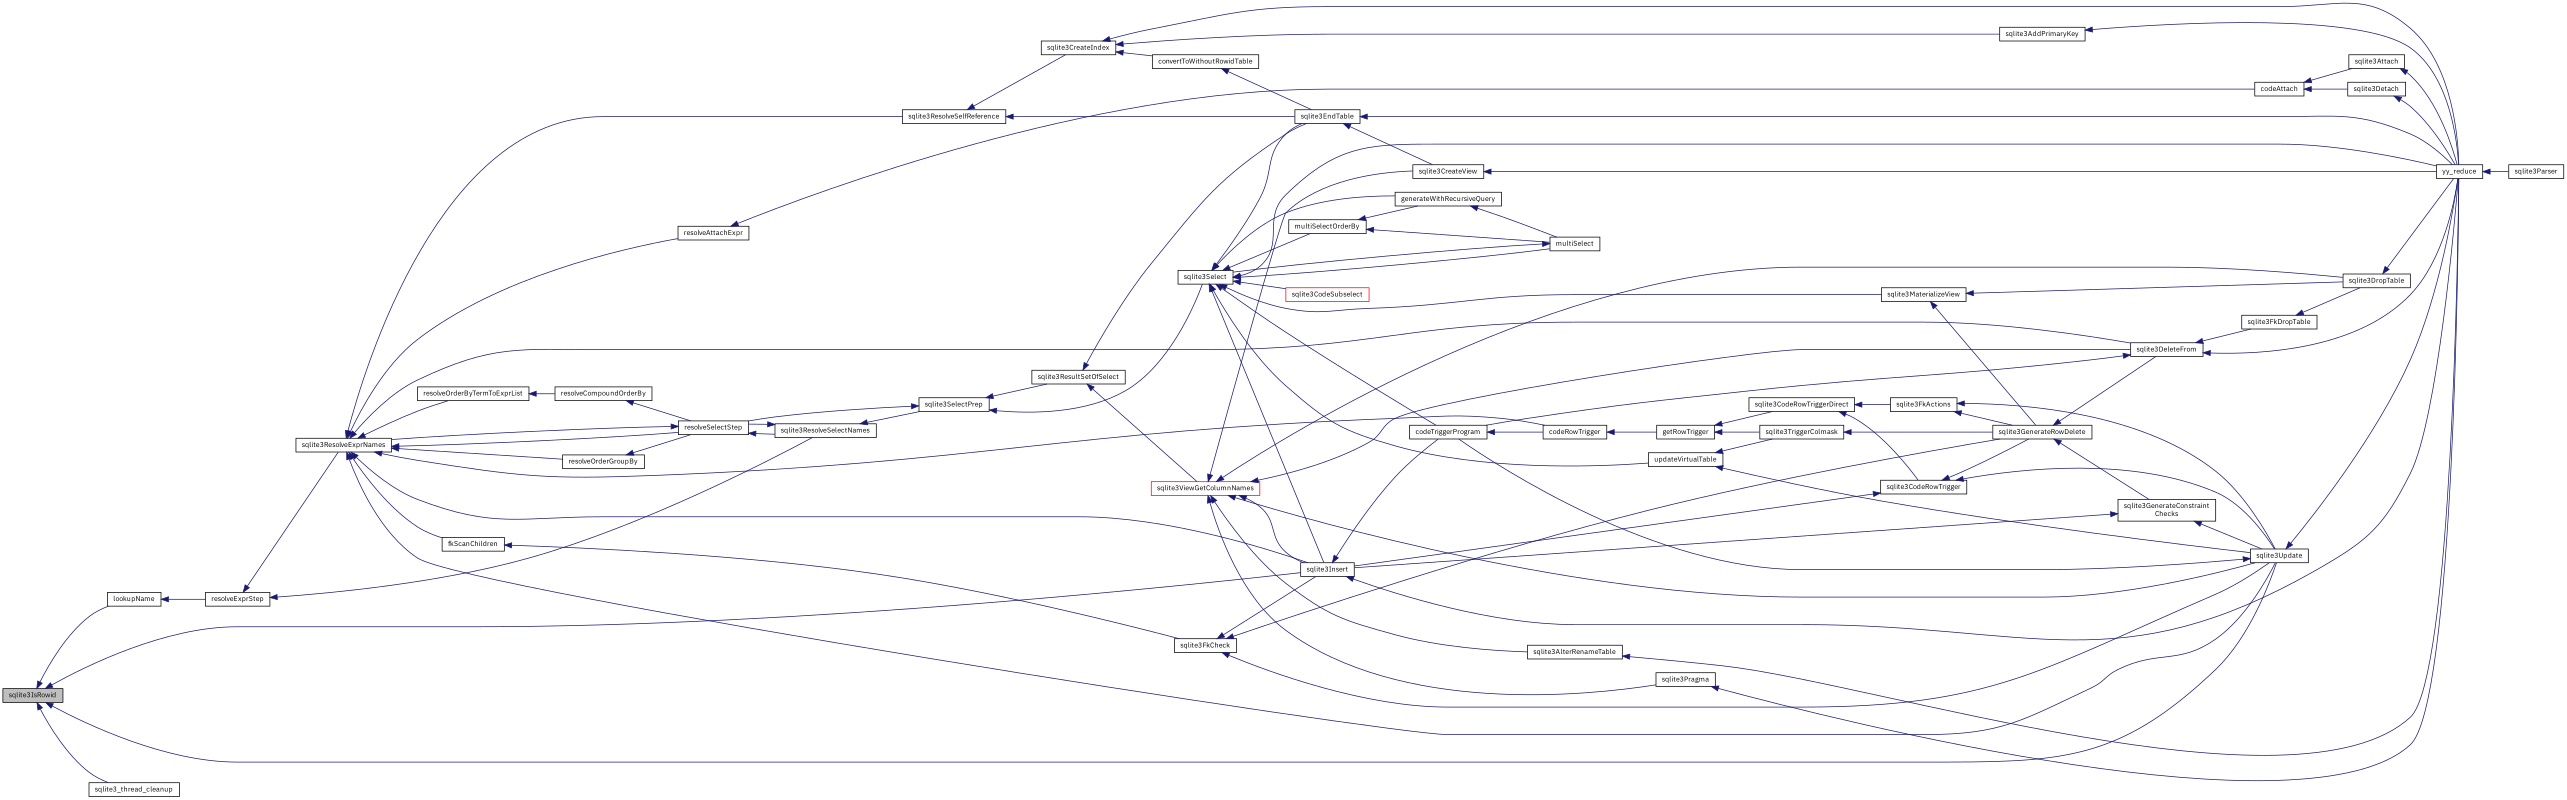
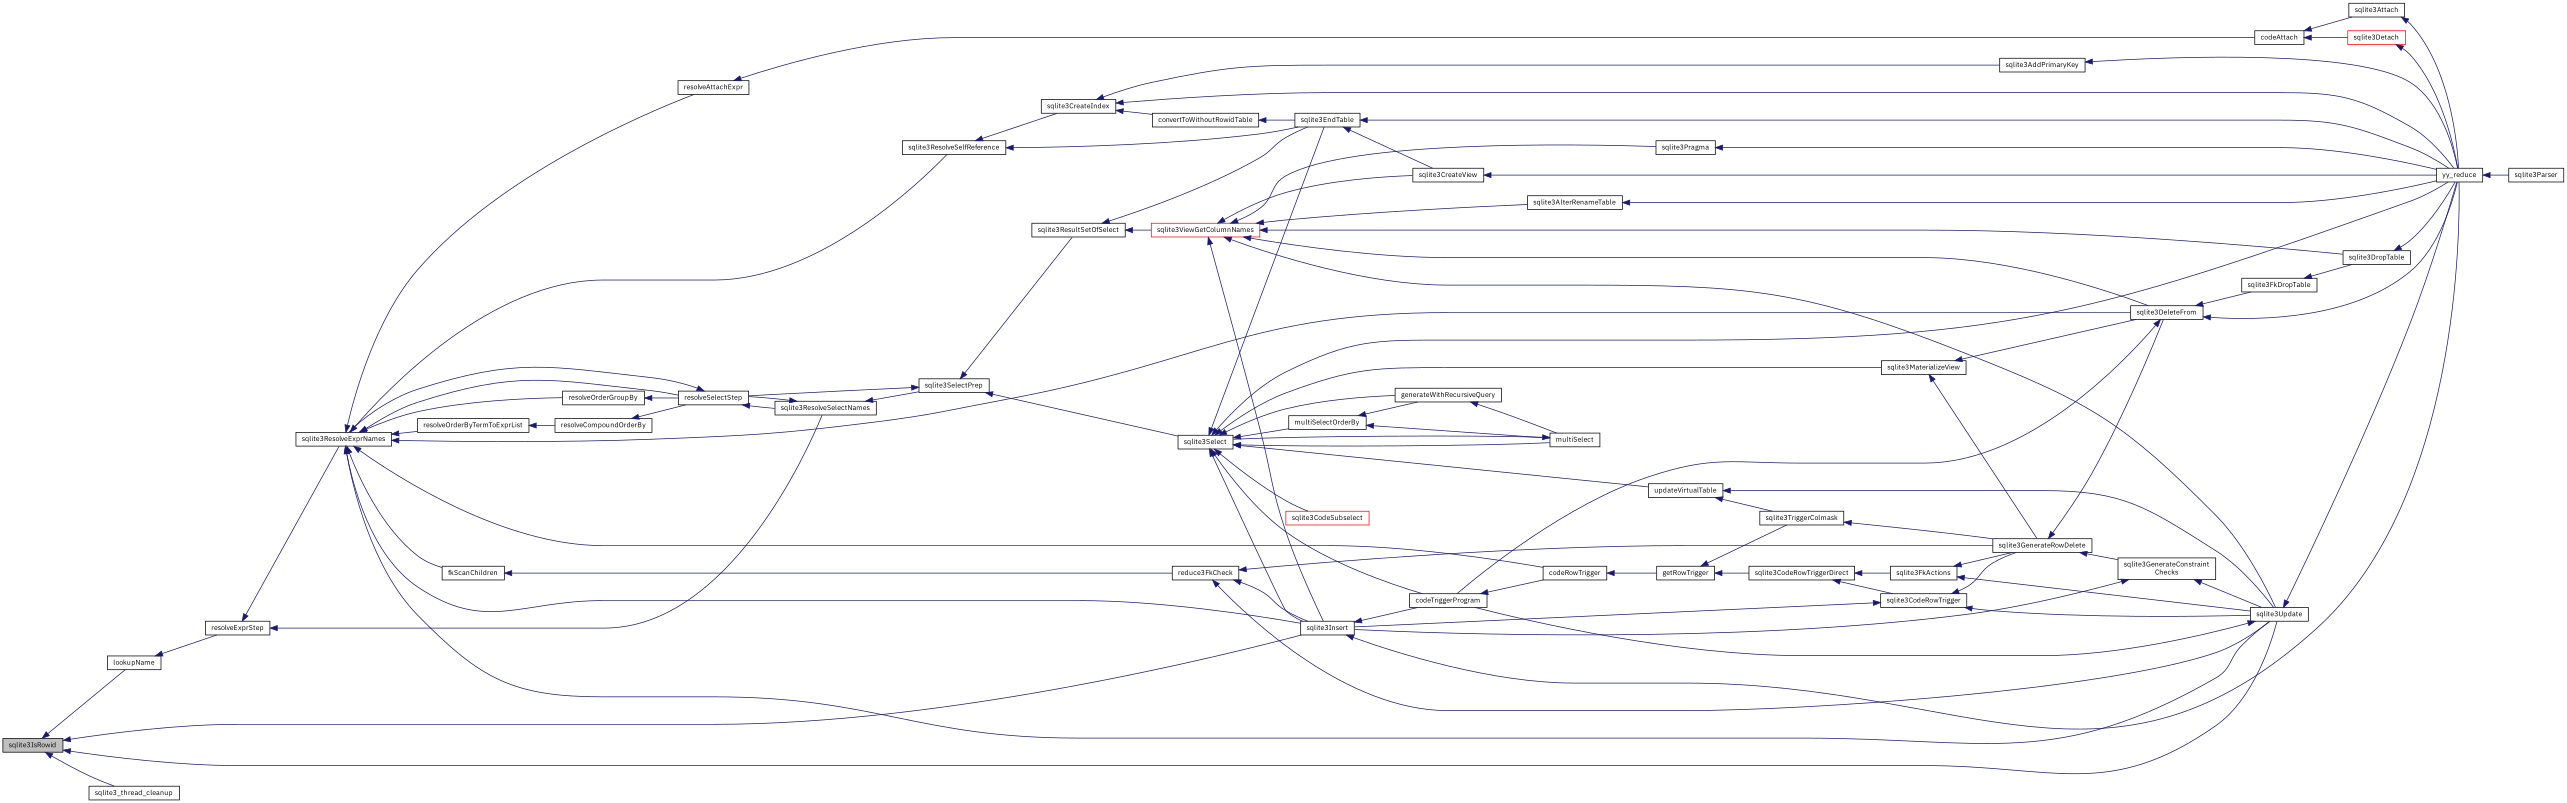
(2377, 89) -> (2377, 38)
(2158, 288) -> (2049, 339)
(1206, 646) -> (1206, 573)
